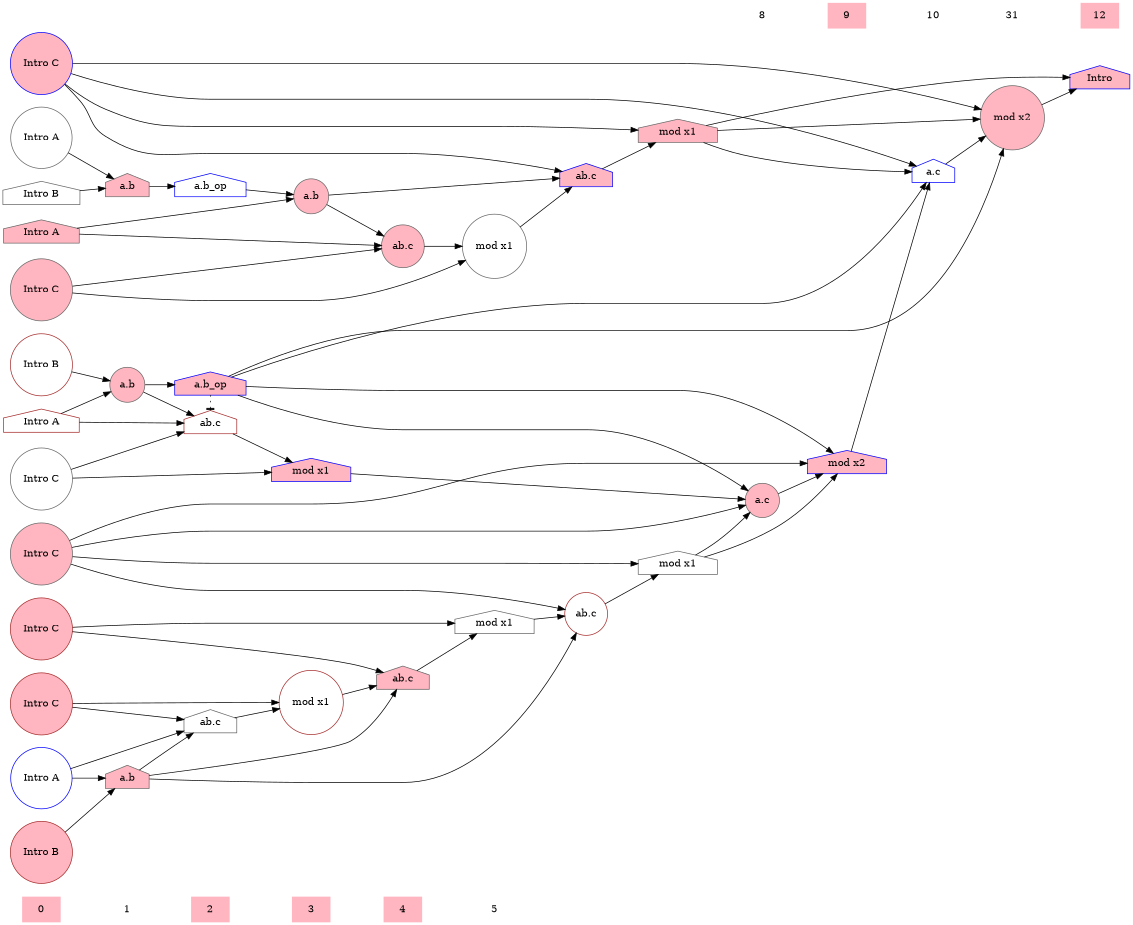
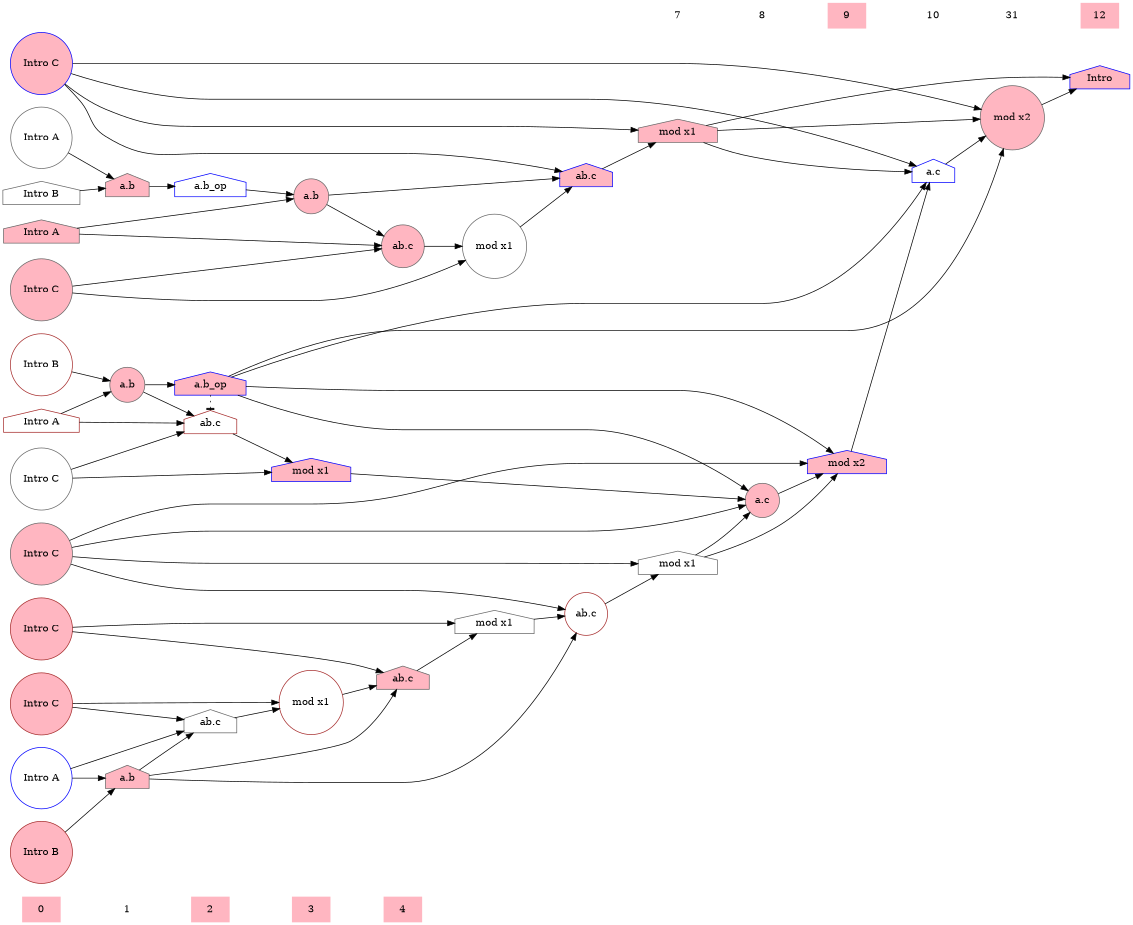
none -> (678, 16)
(495, 909) -> none
